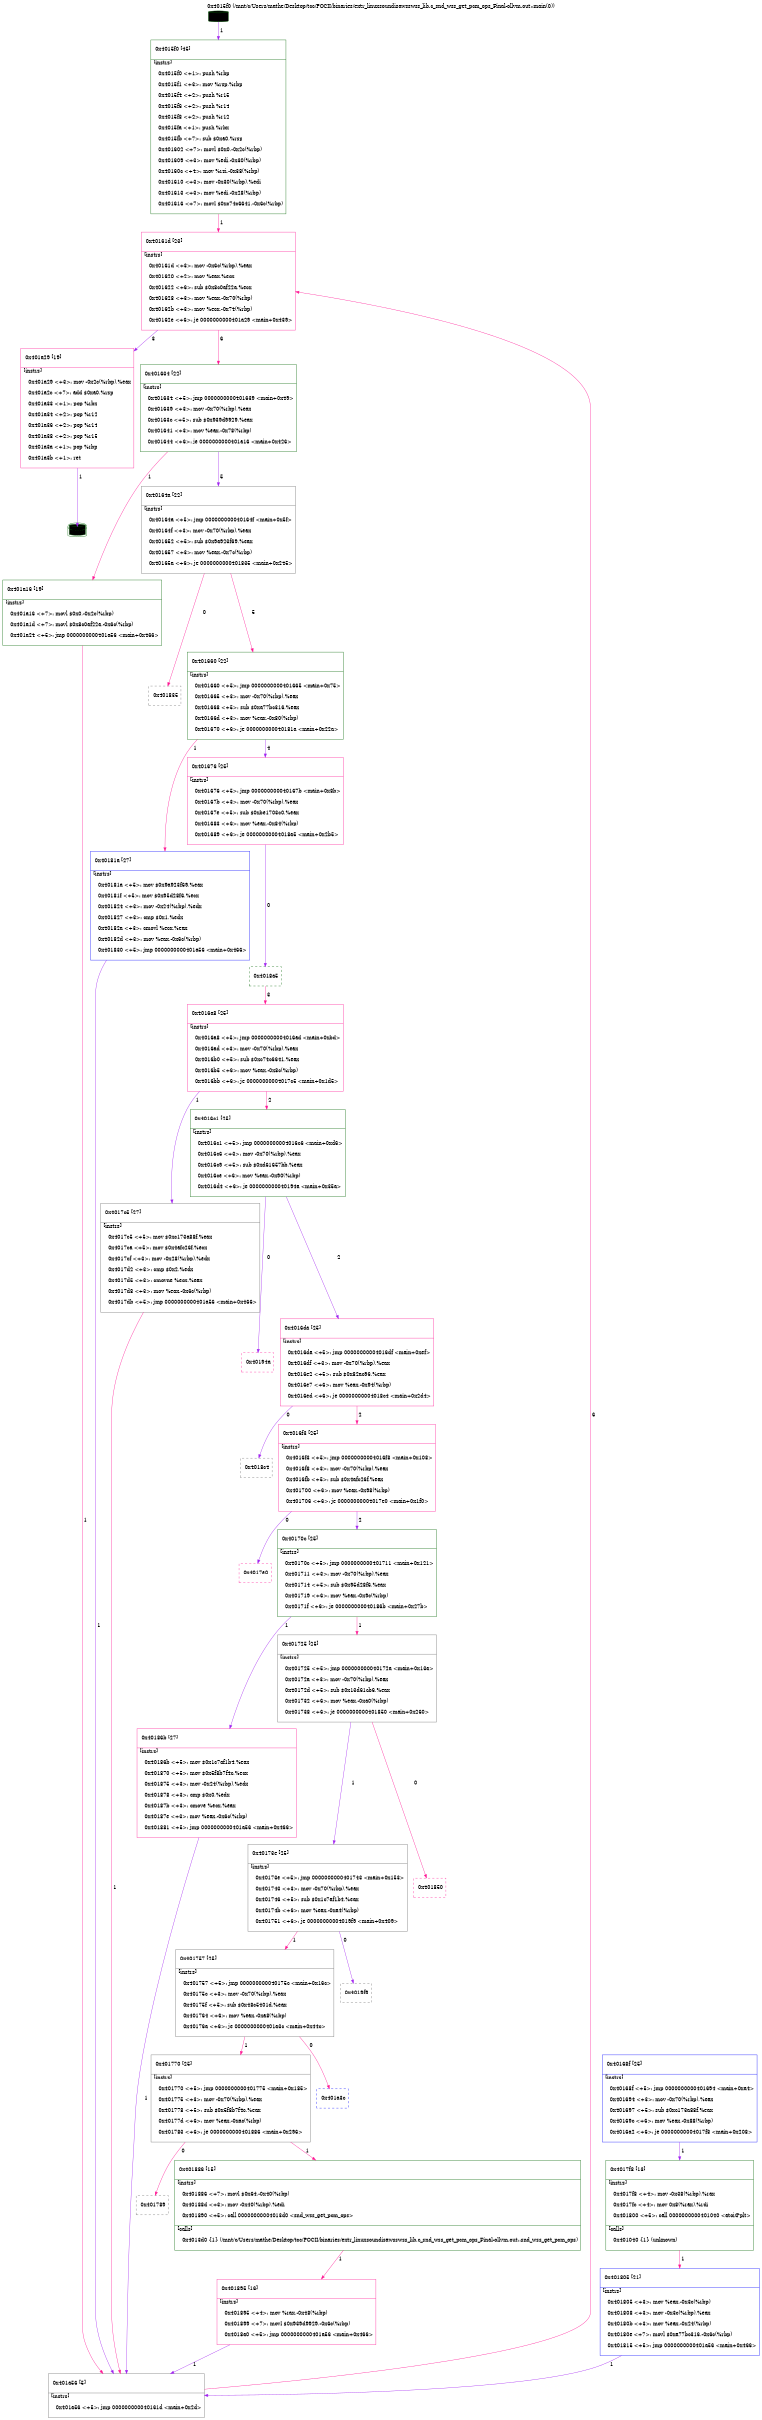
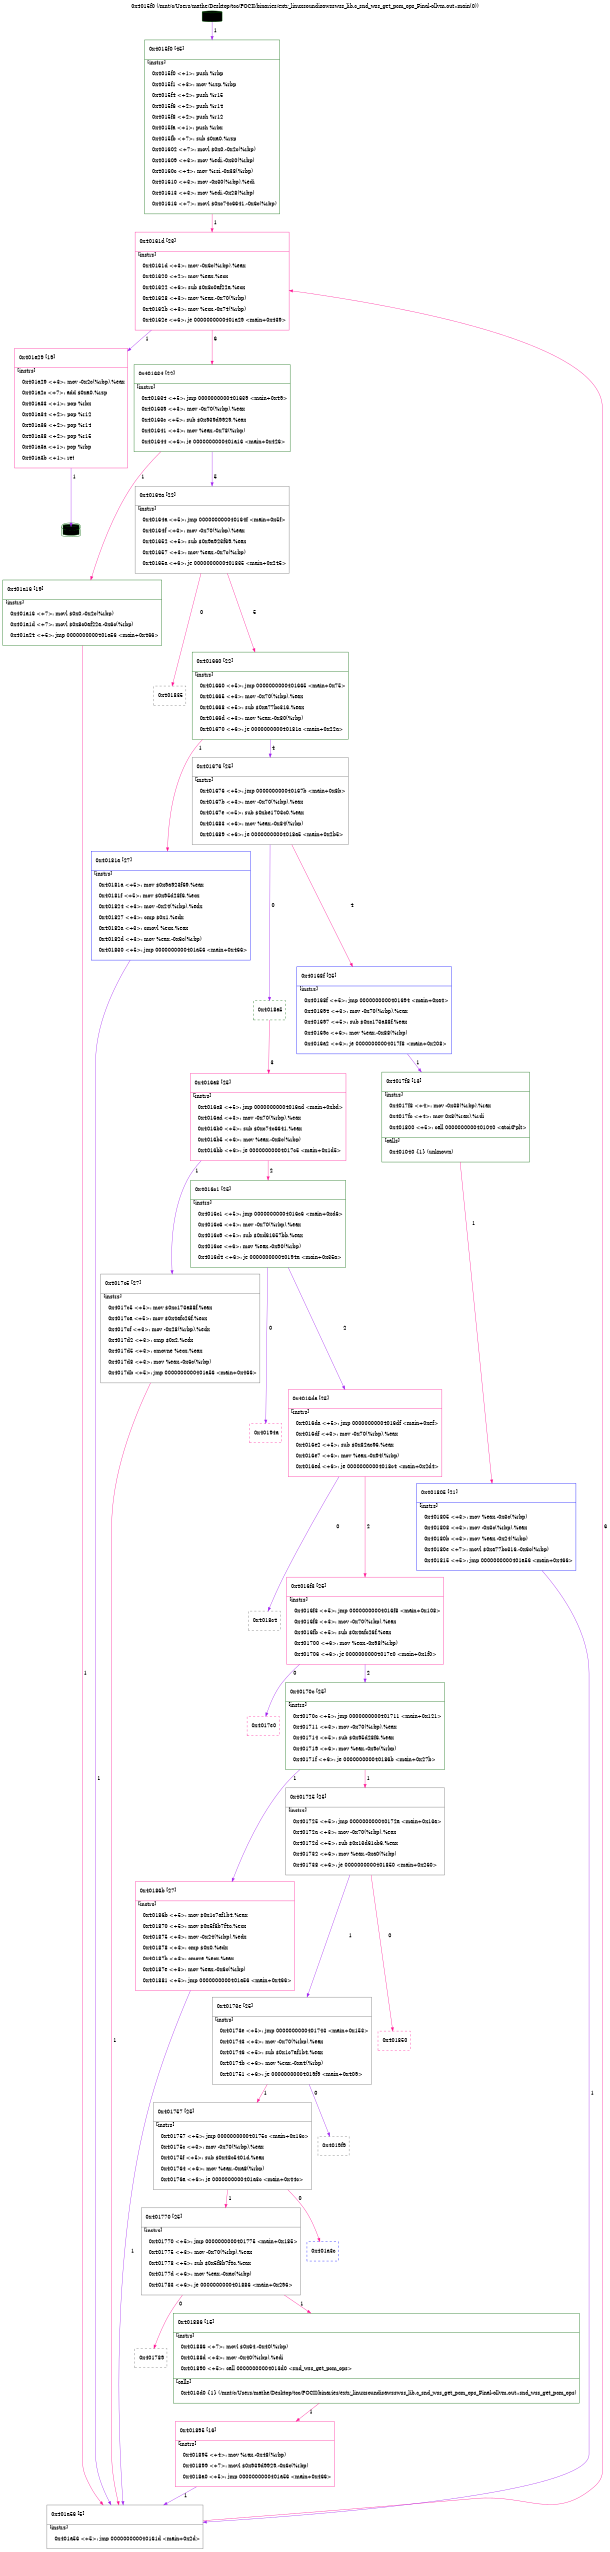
(153, 339) -> (146, 339)
(265, 801) -> (270, 801)
none -> (321, 904)
